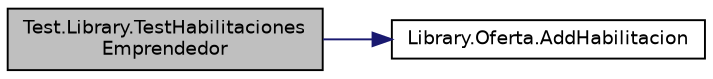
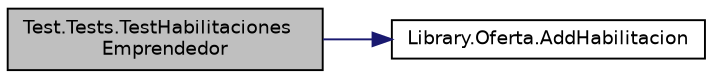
(165, 39) -> (165, 39)
